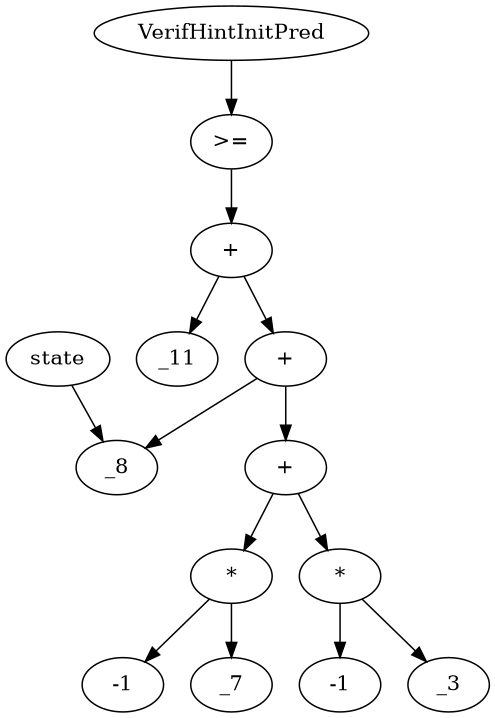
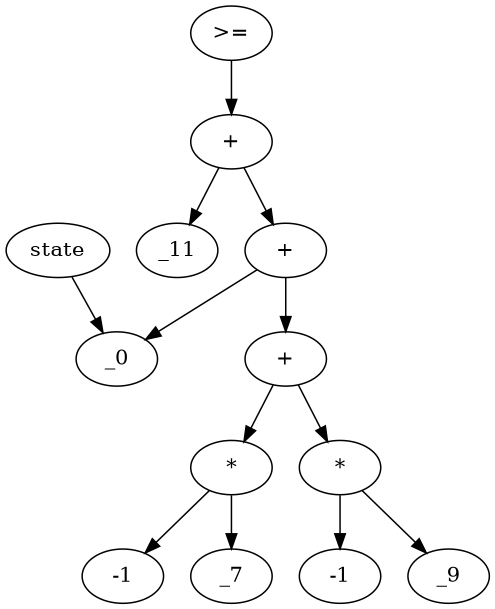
(231, 33) -> none
(117, 468) -> (117, 359)
(449, 685) -> (449, 576)
